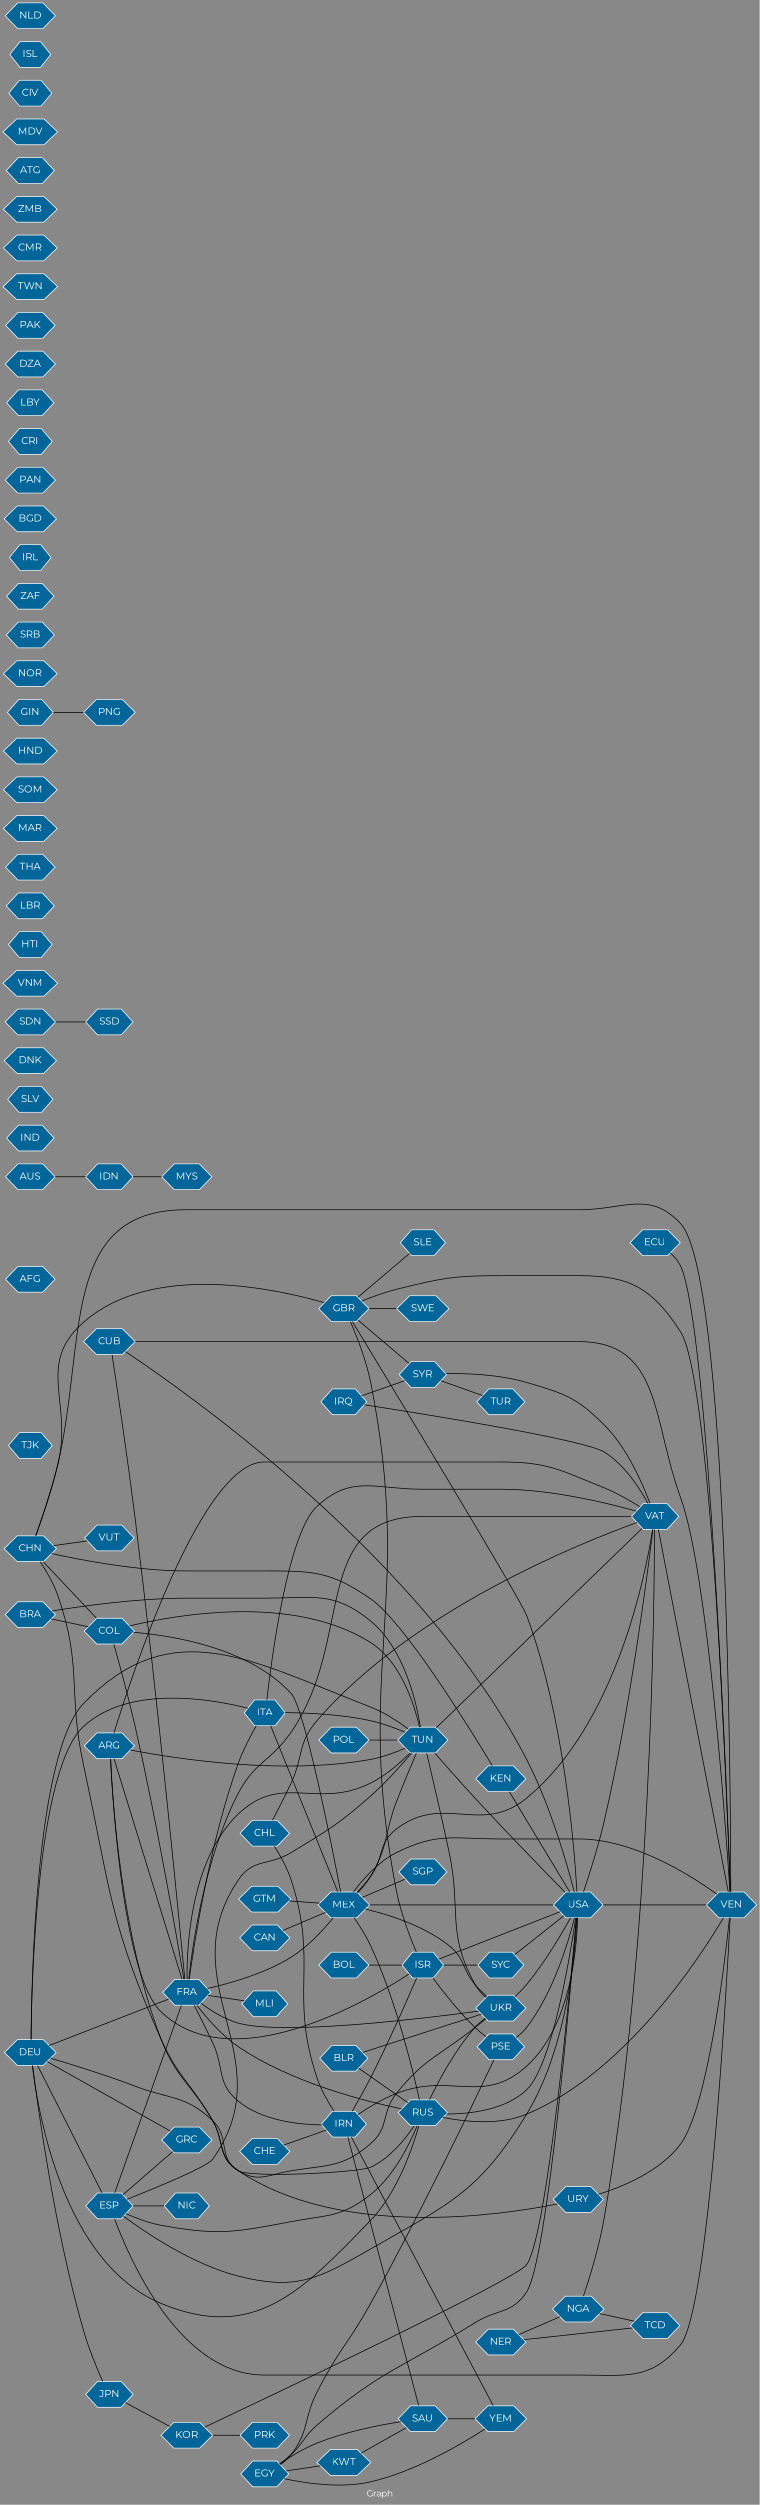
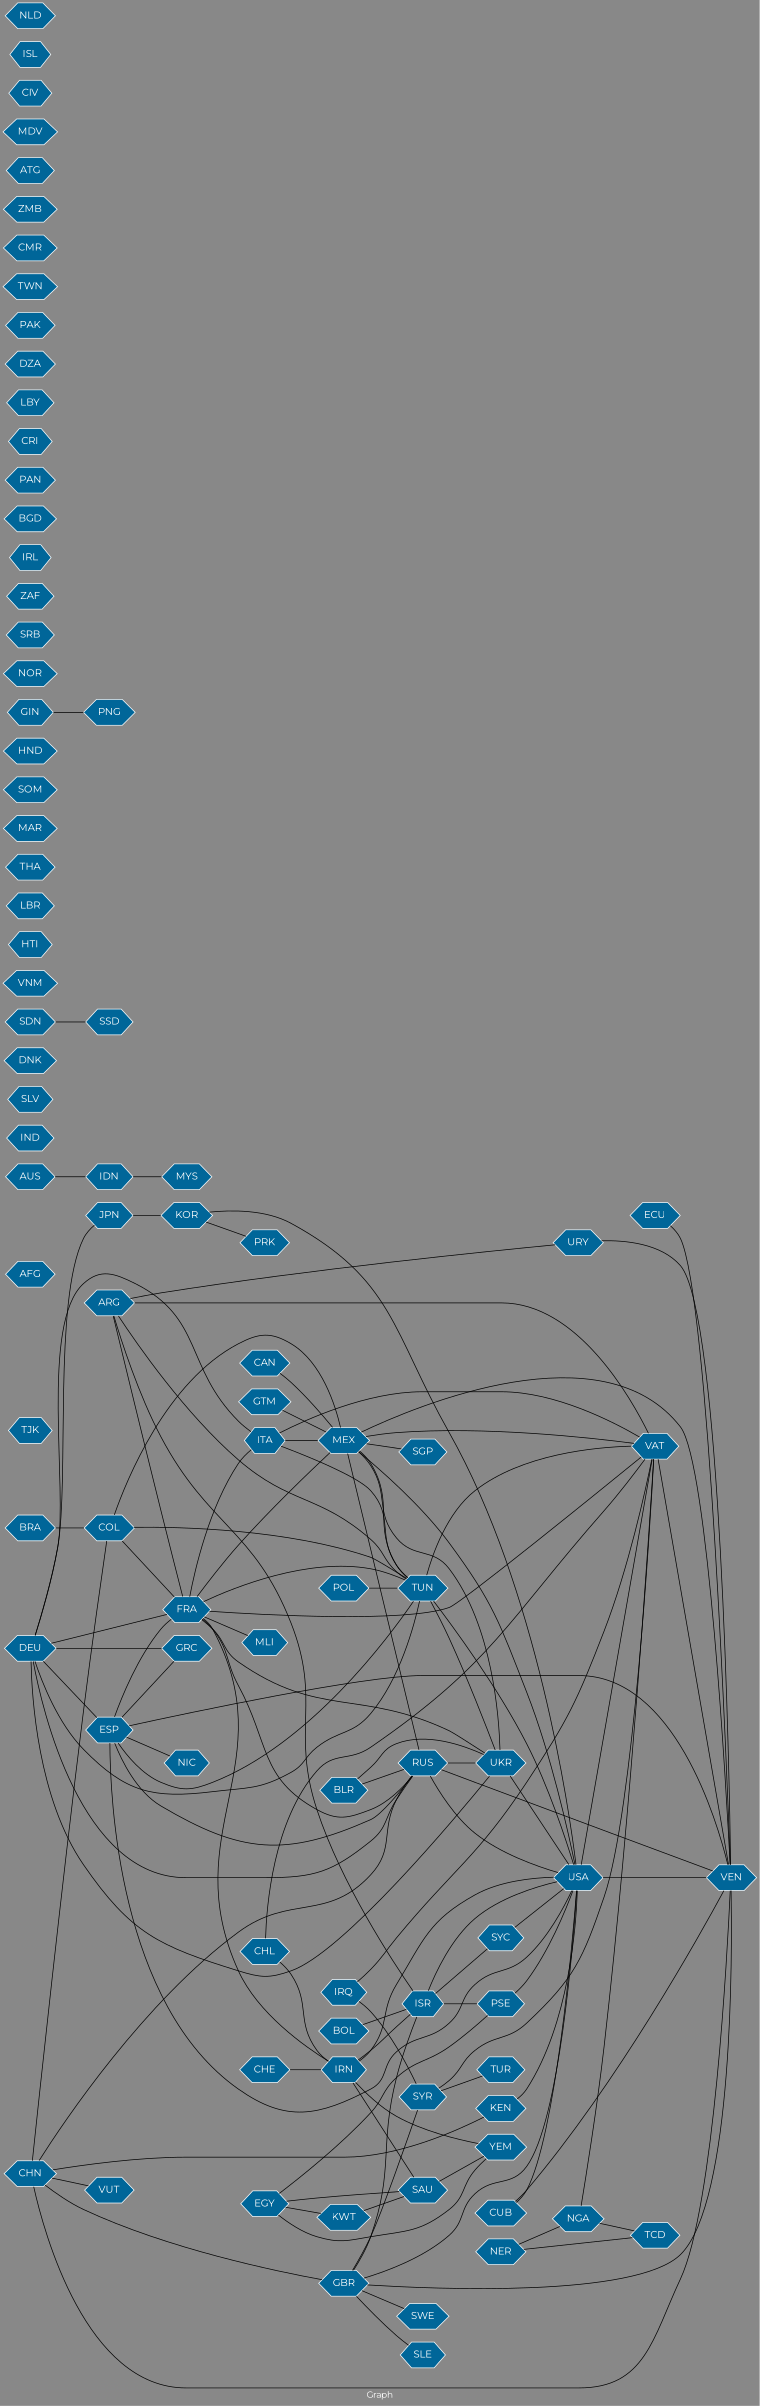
(274, 1598) -> none
(153, 1667) -> none
(537, 2257) -> none
